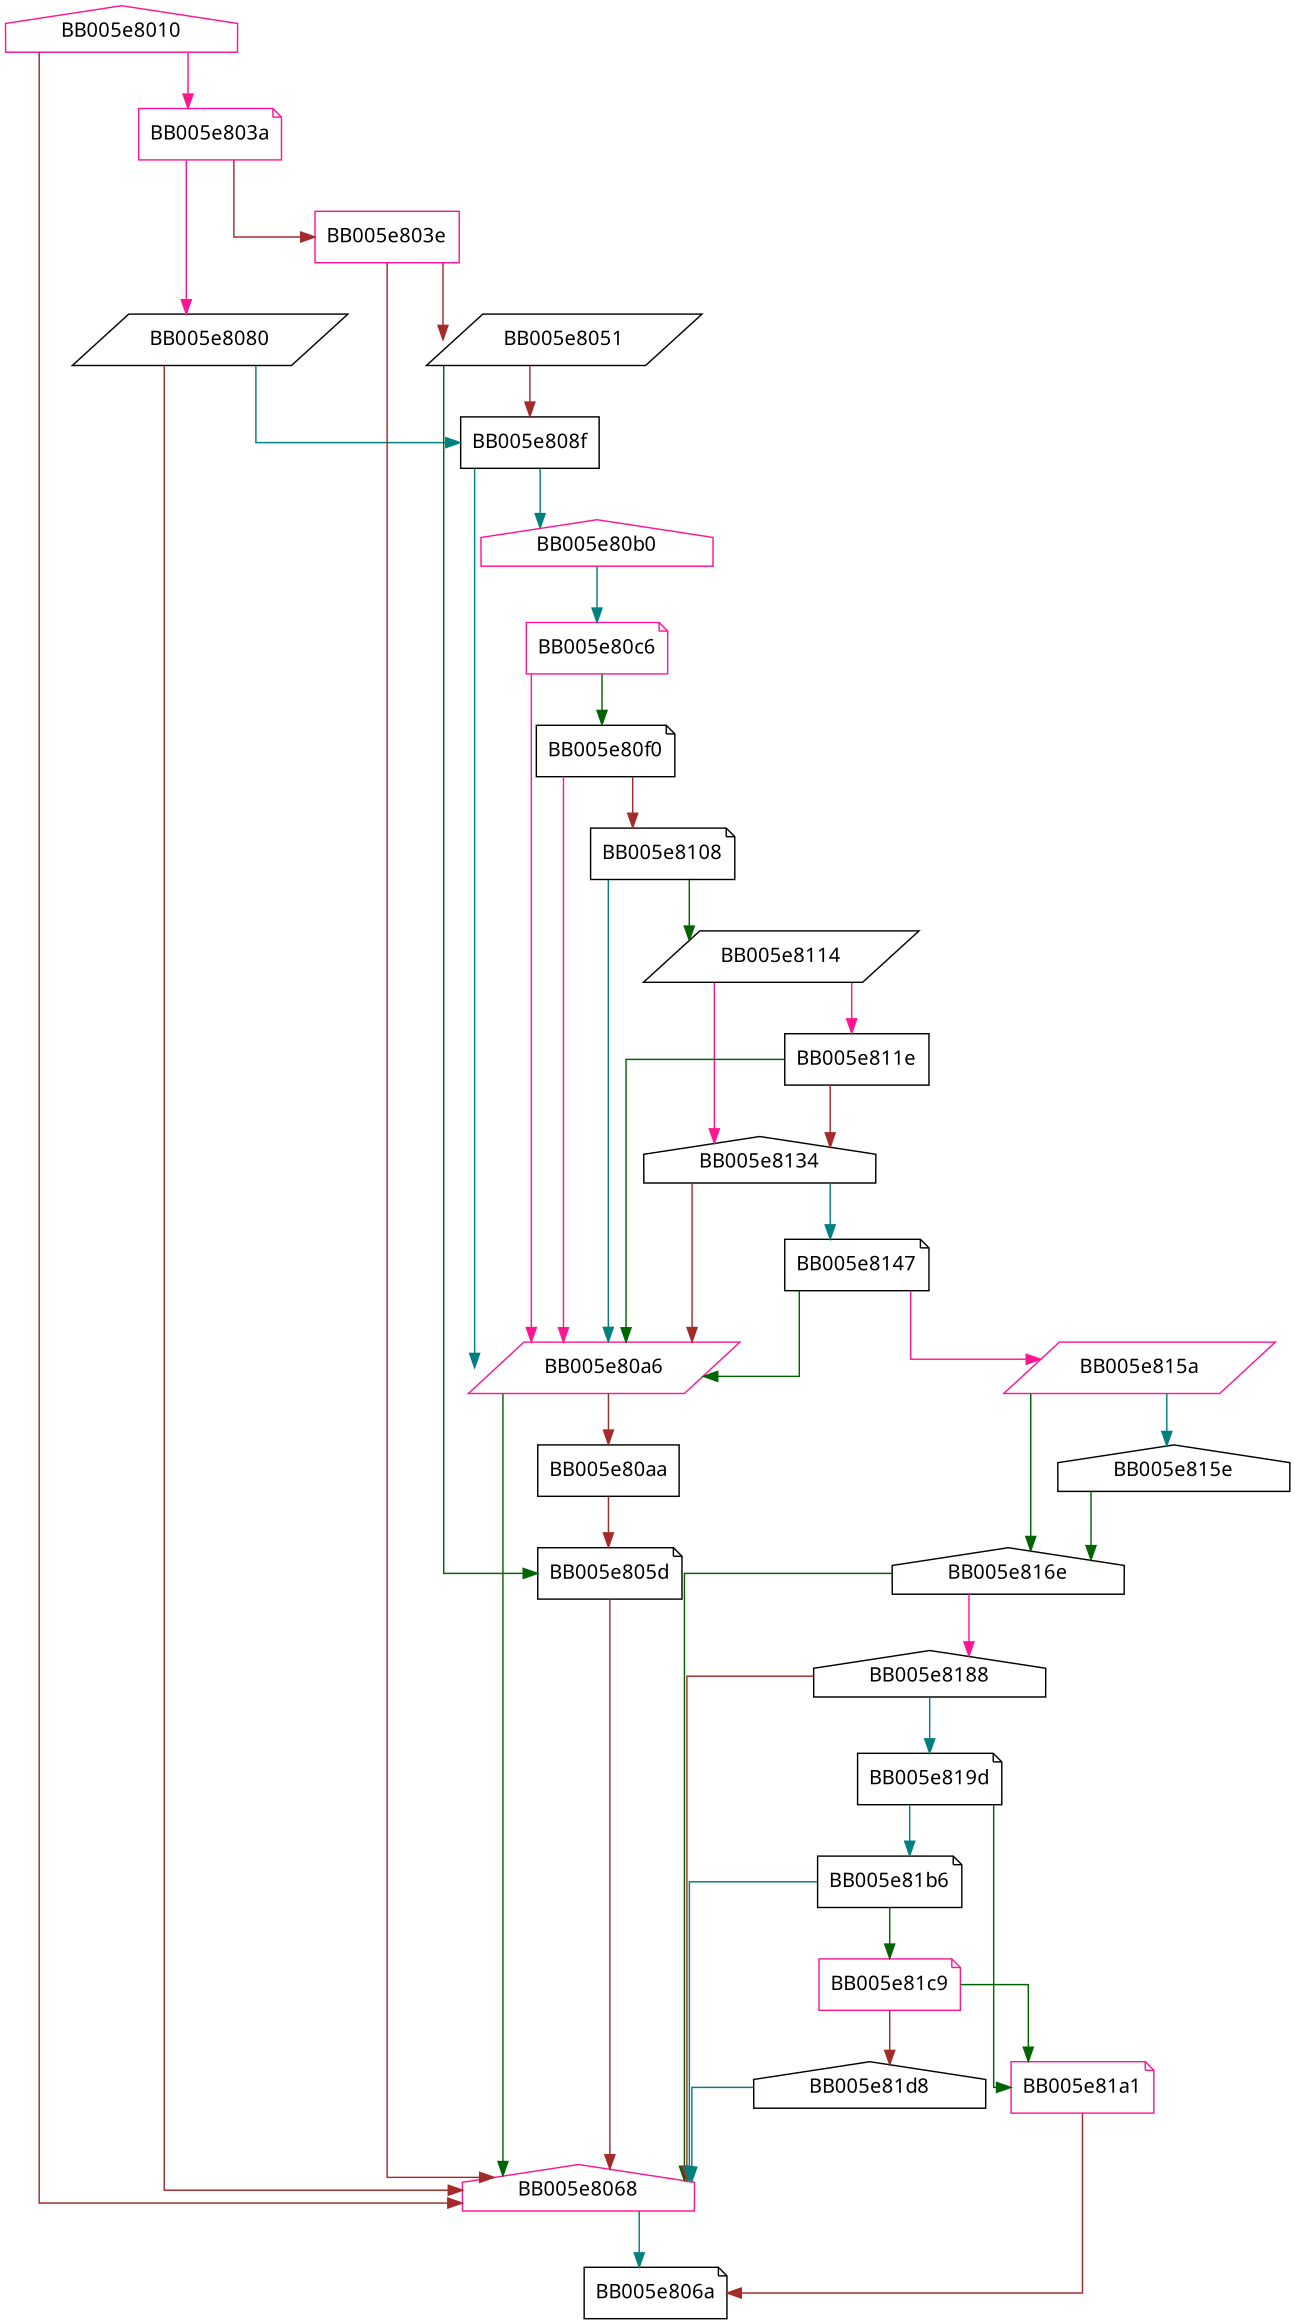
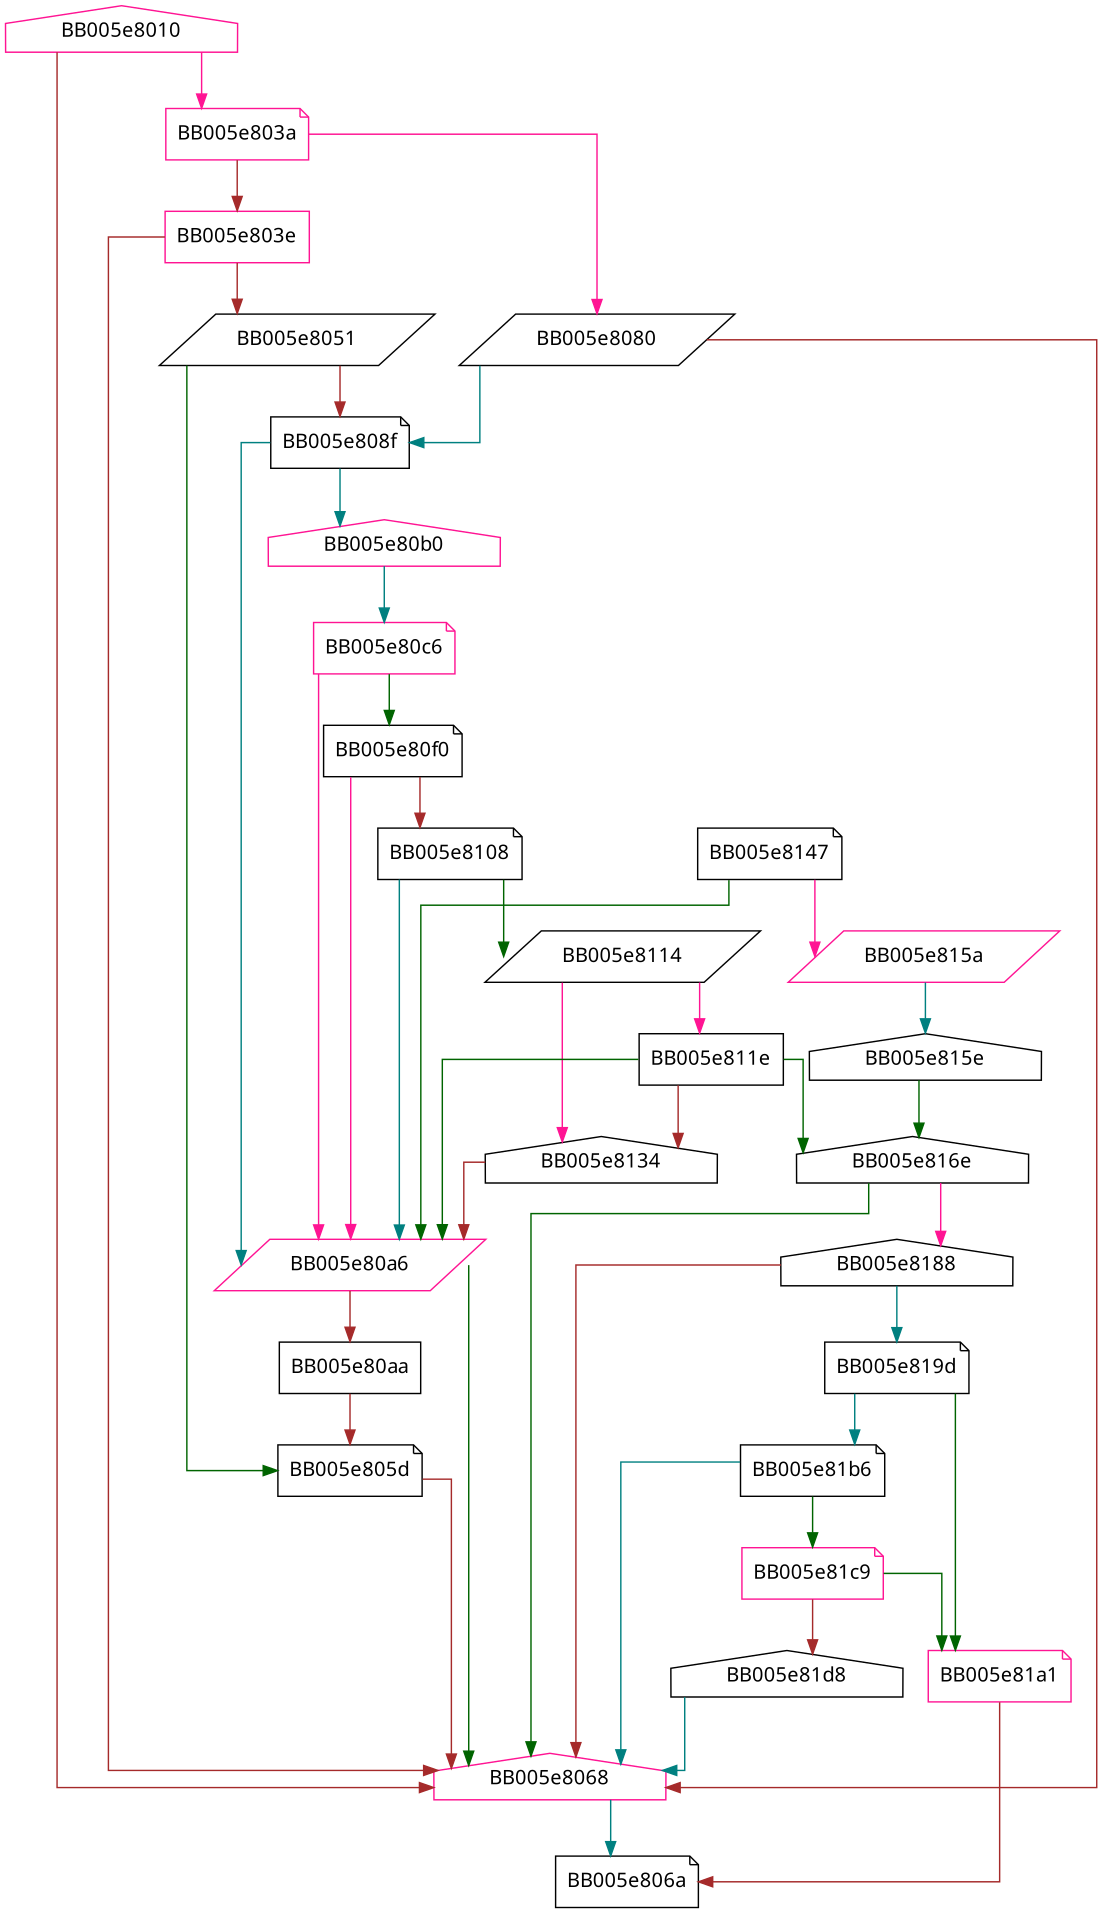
(530, 443) -> (340, 443)
(830, 1204) -> none
(1031, 1465) -> (803, 1089)
